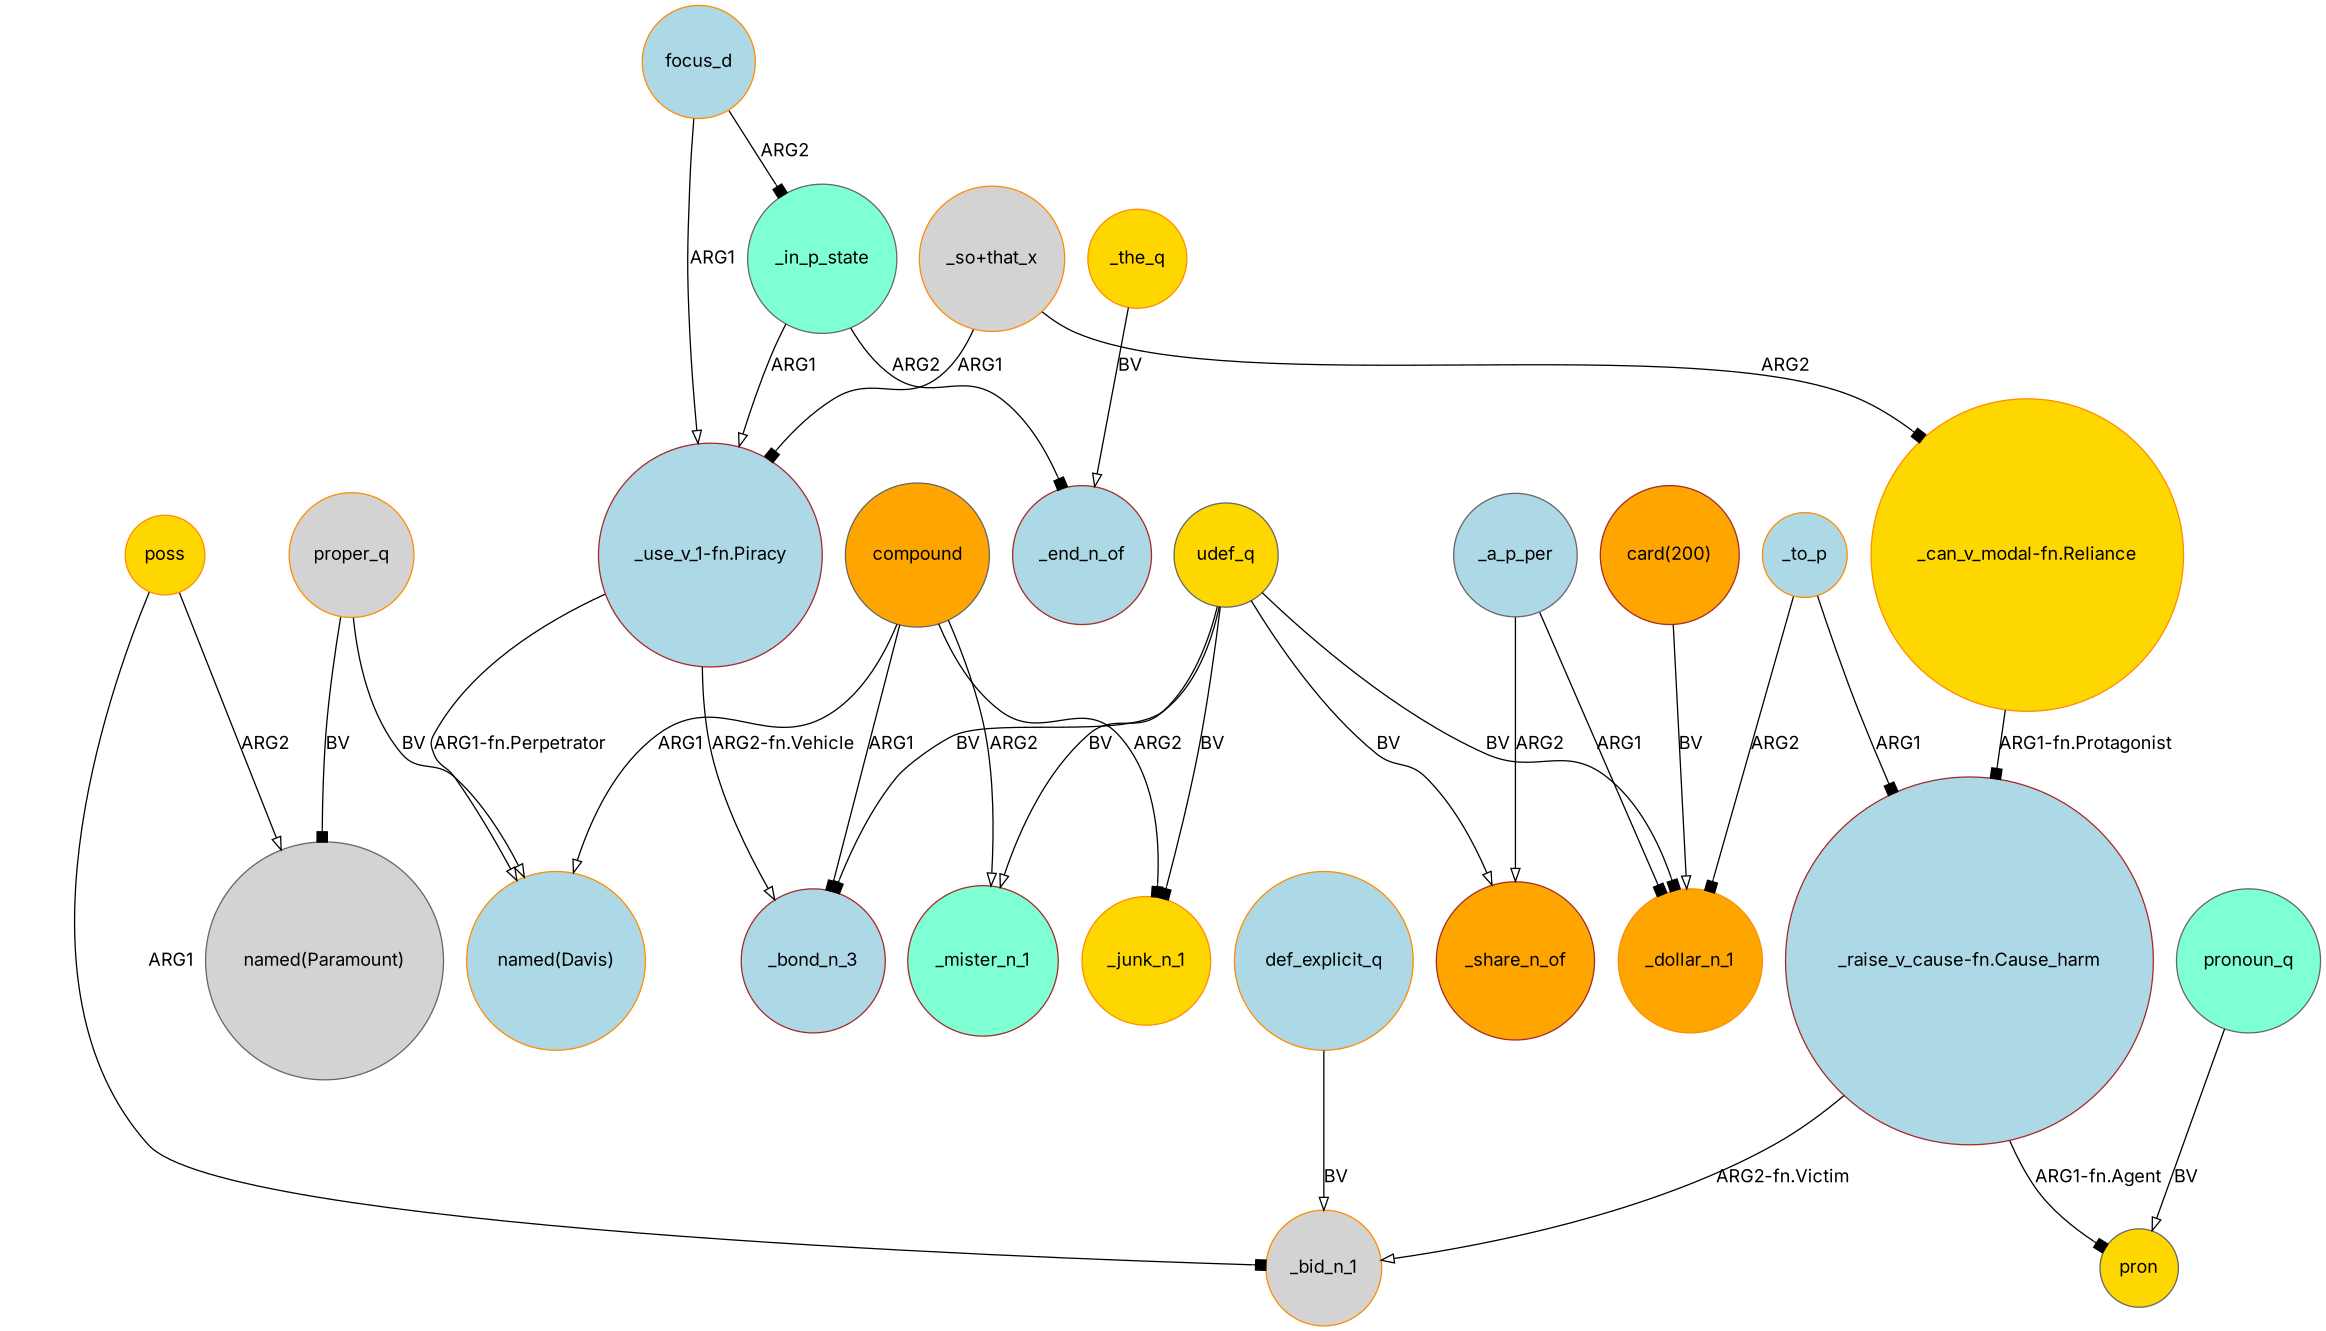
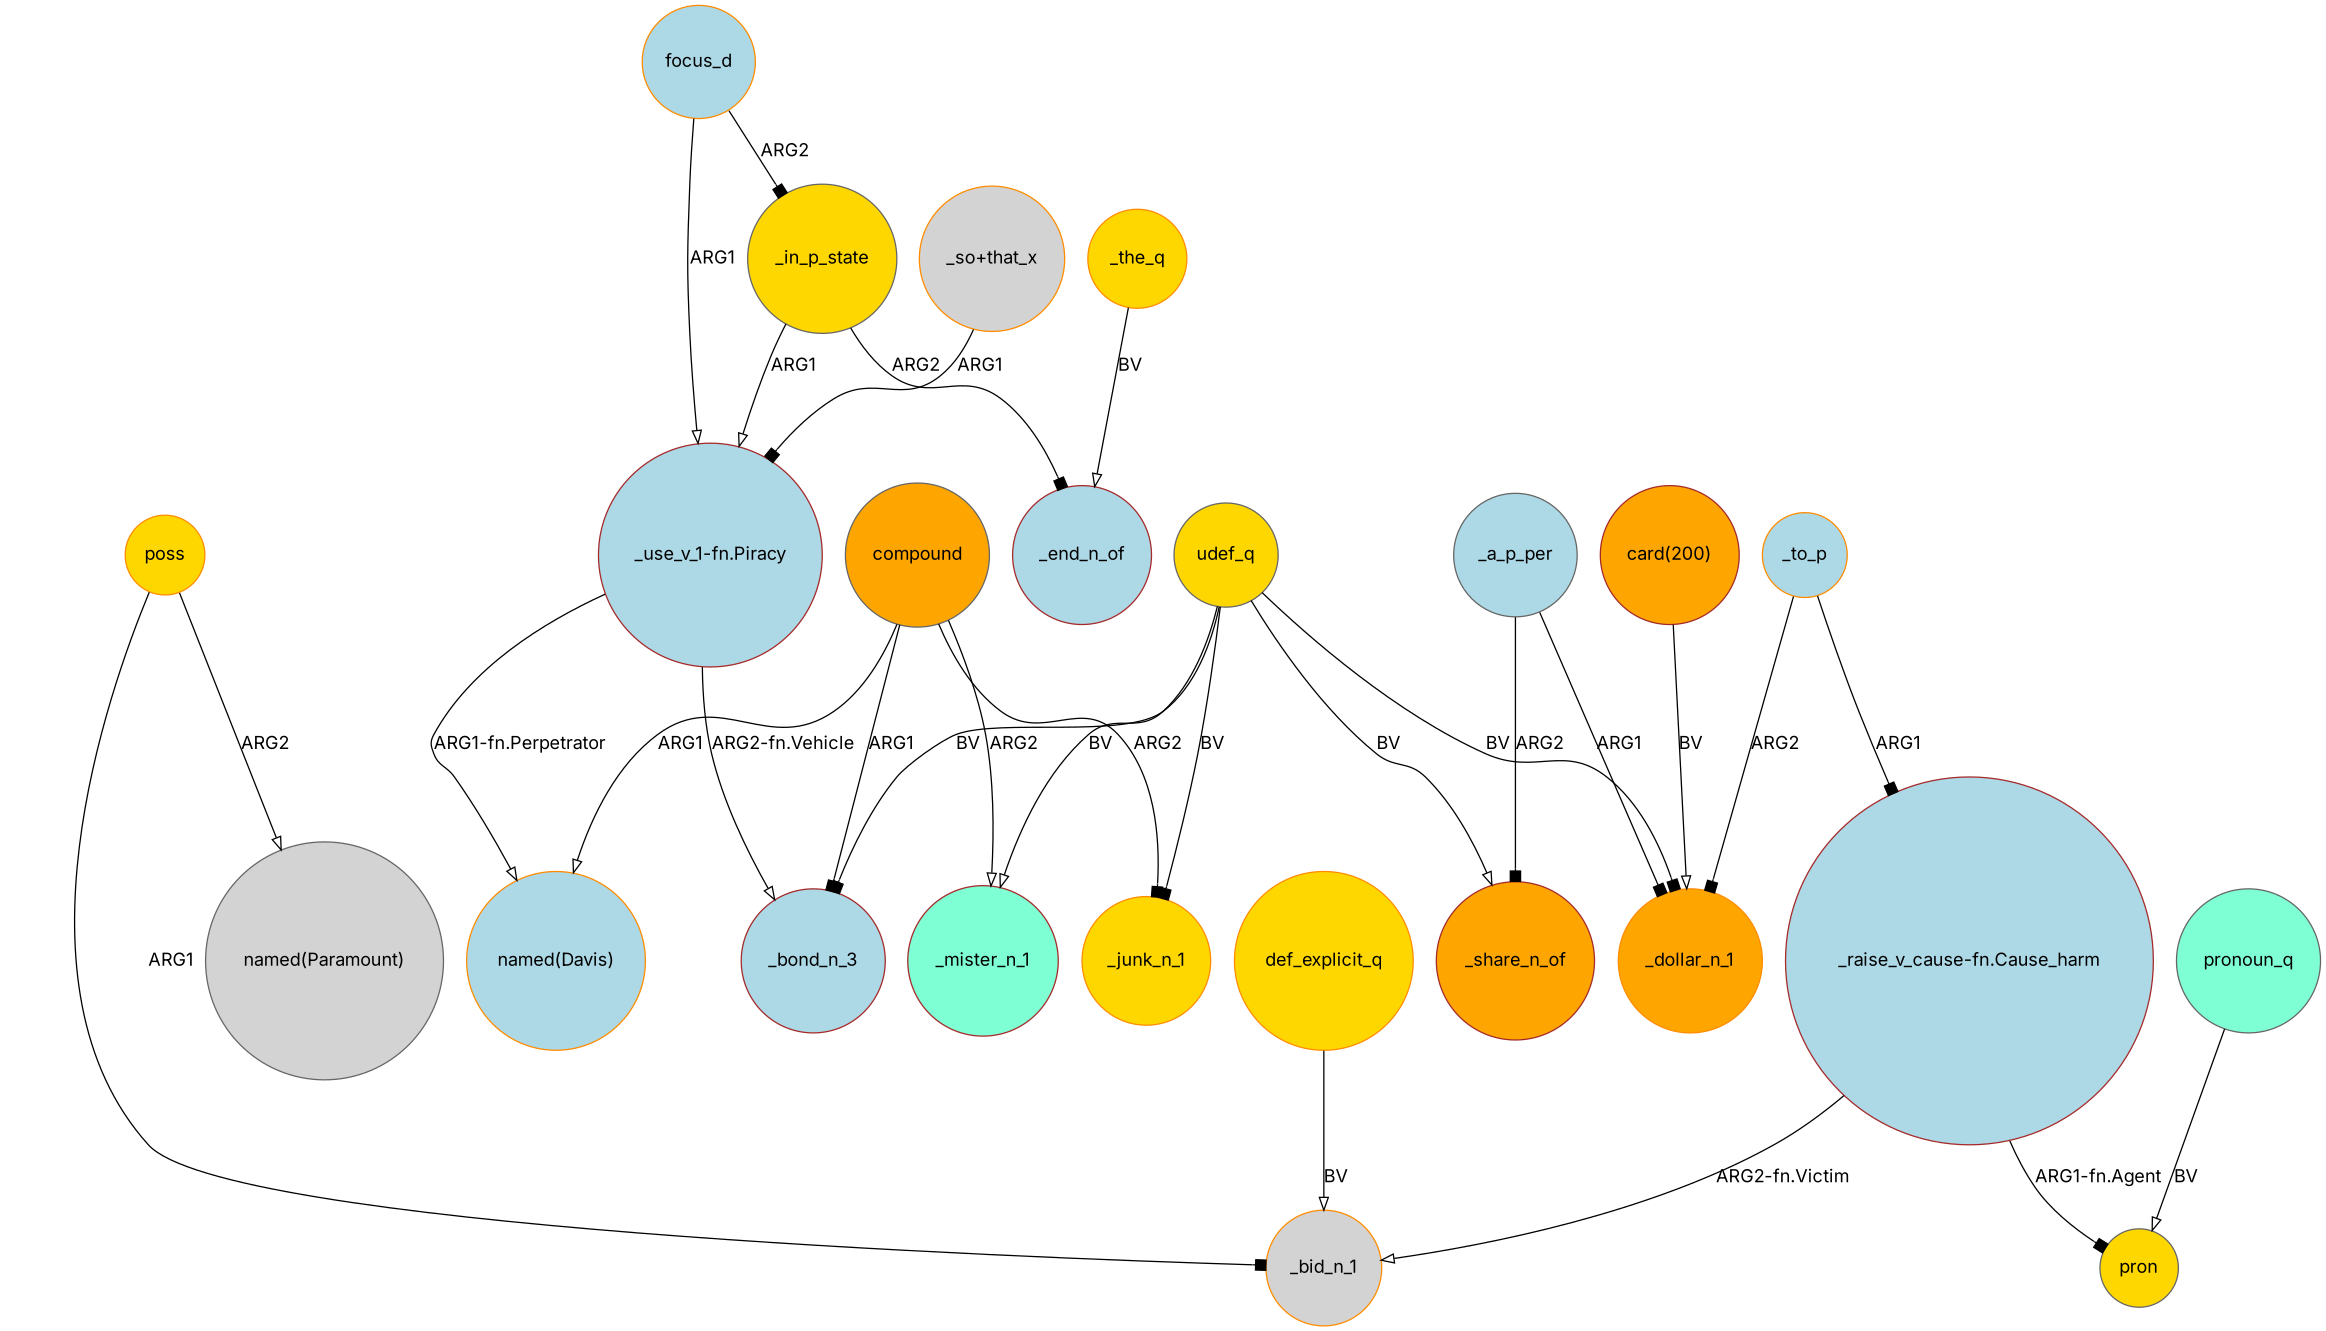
(822, 259) -> (822, 259)
(352, 555) -> none
(2027, 555) -> none
(1515, 743) -> (1515, 743)
(1324, 961) -> (1324, 961)
